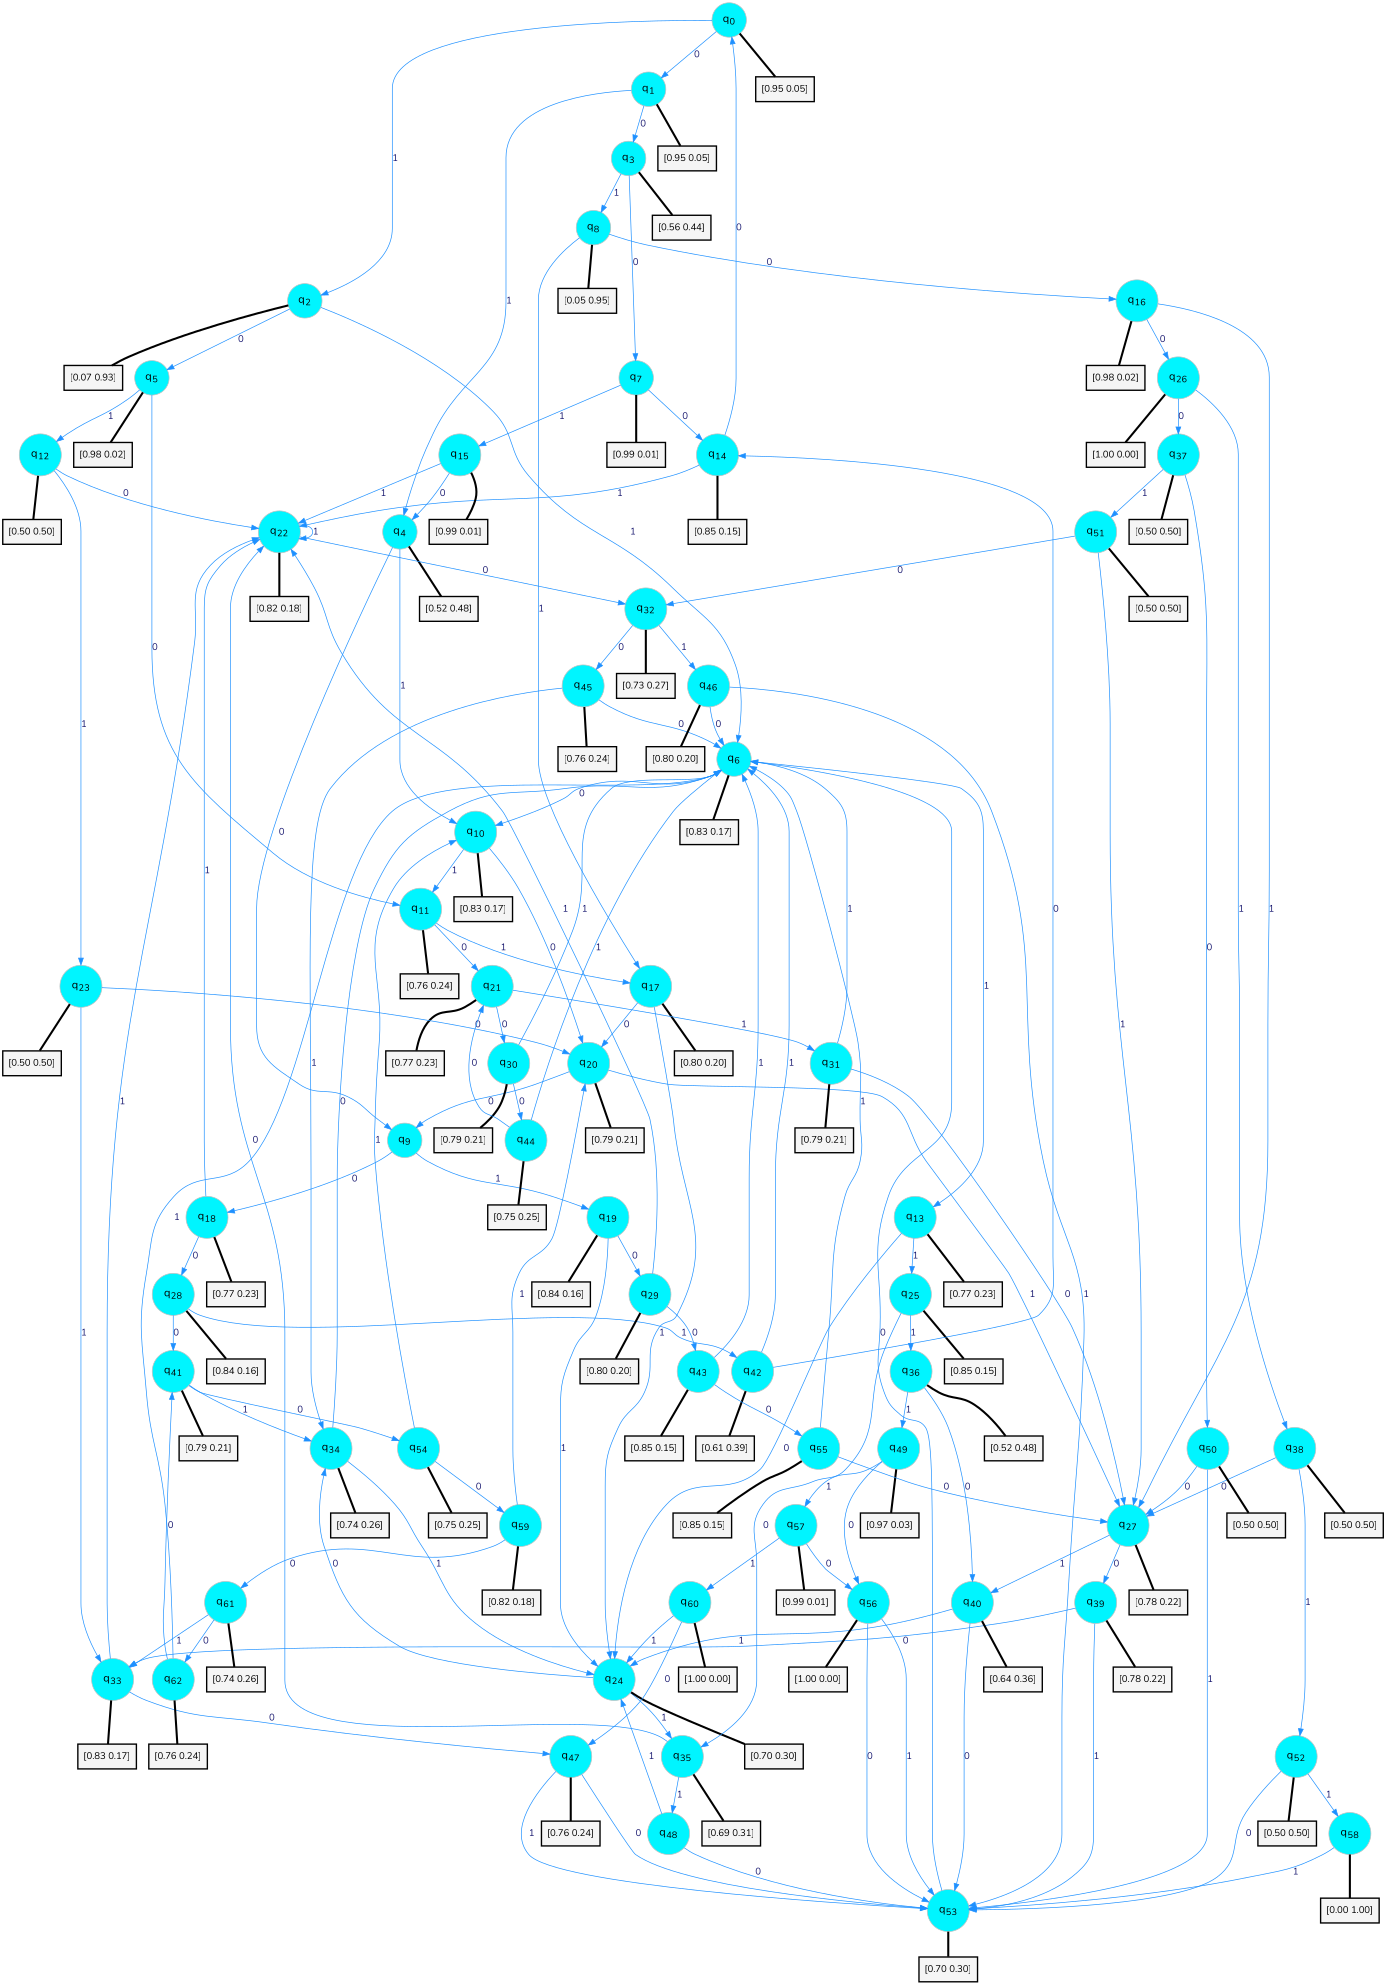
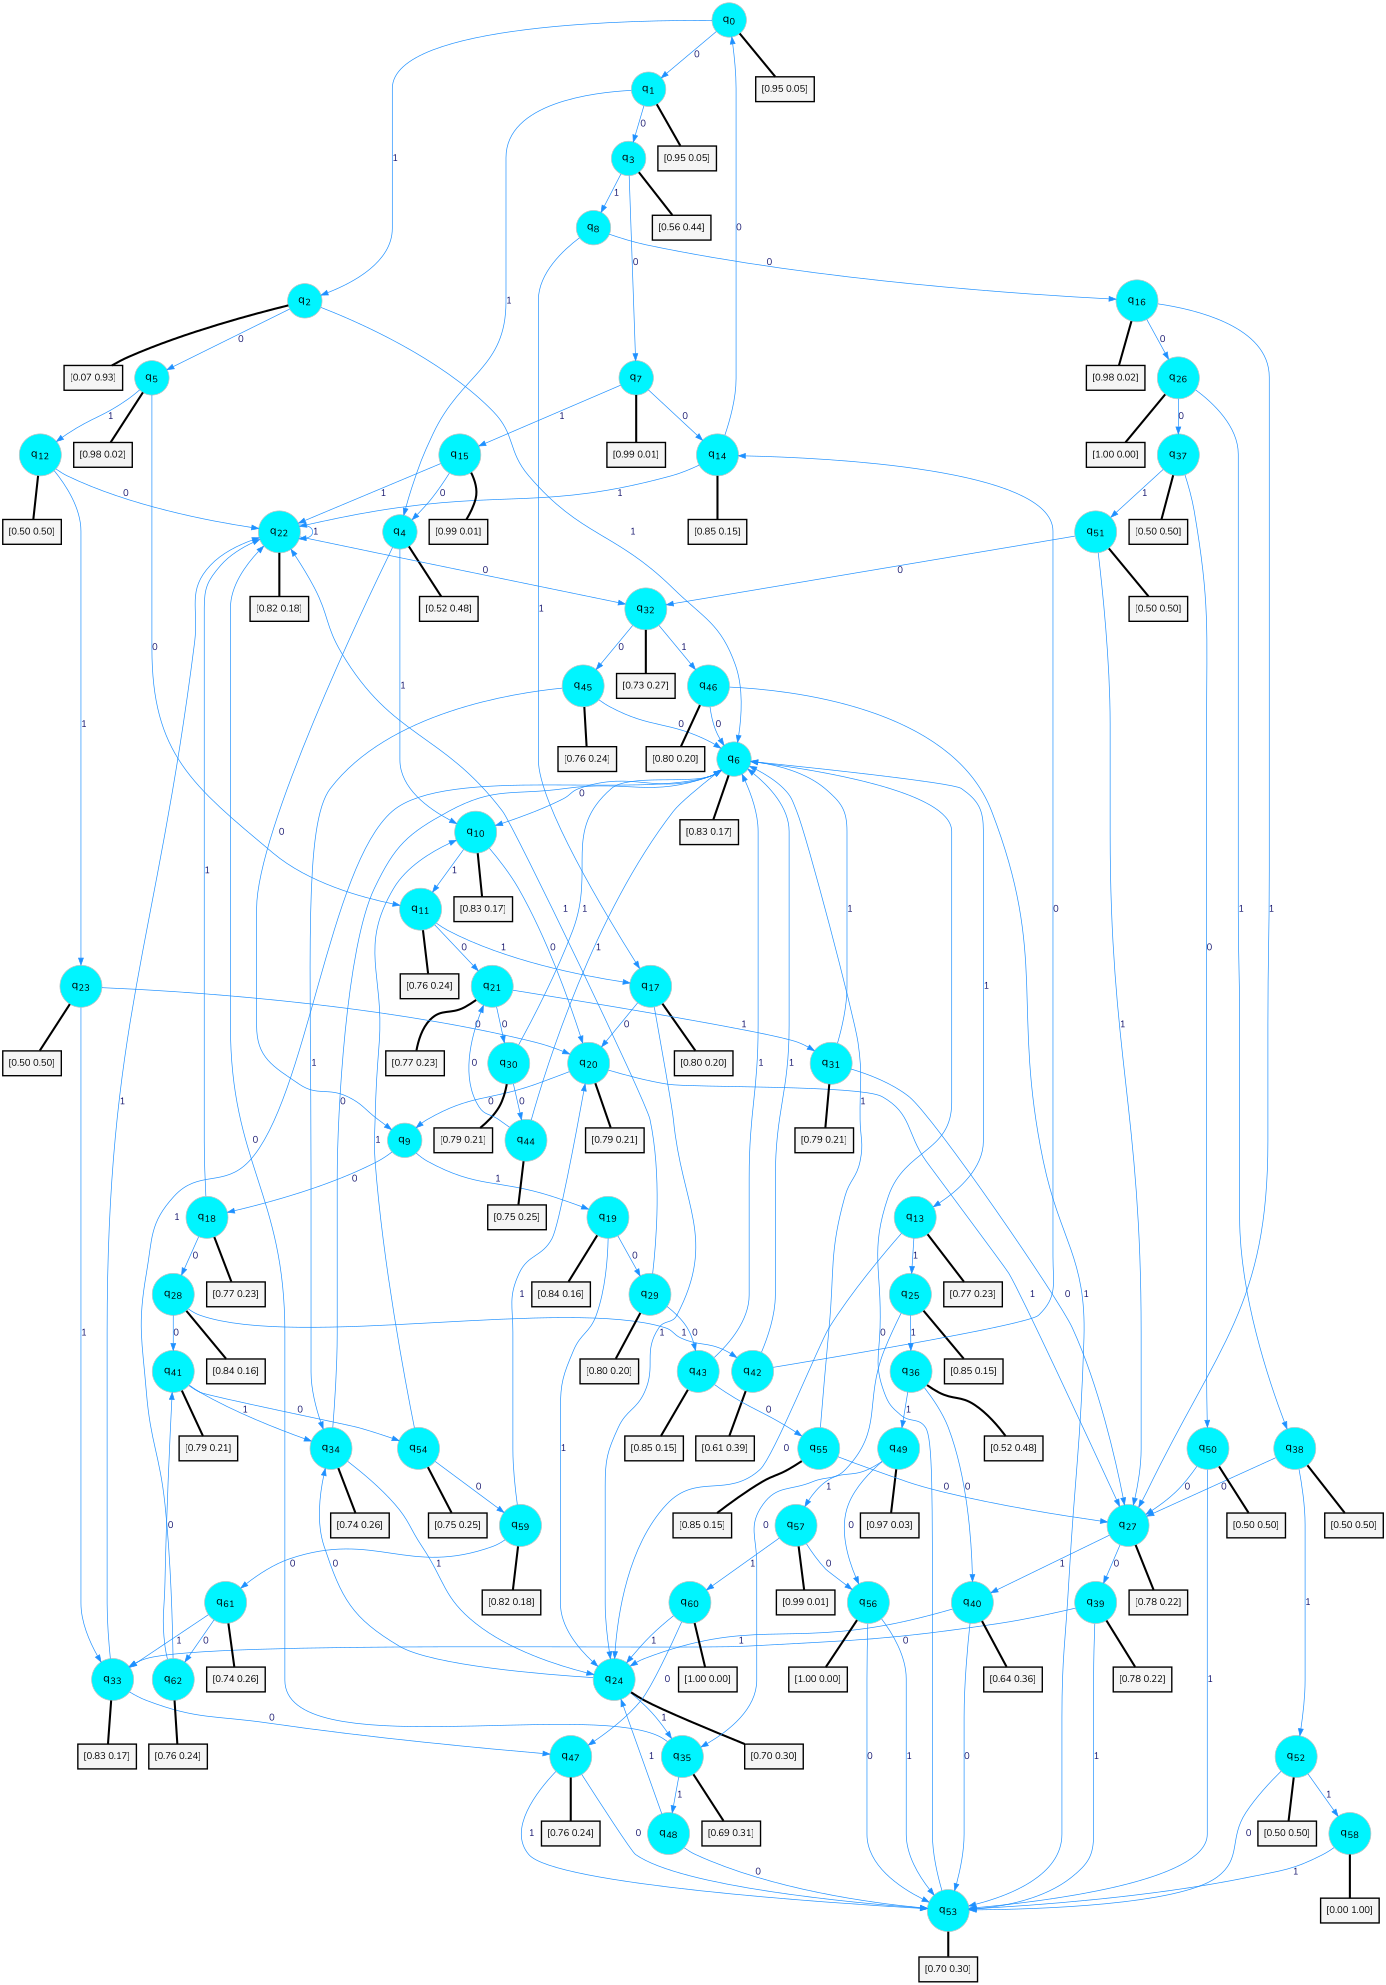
(587, 301) -> none
